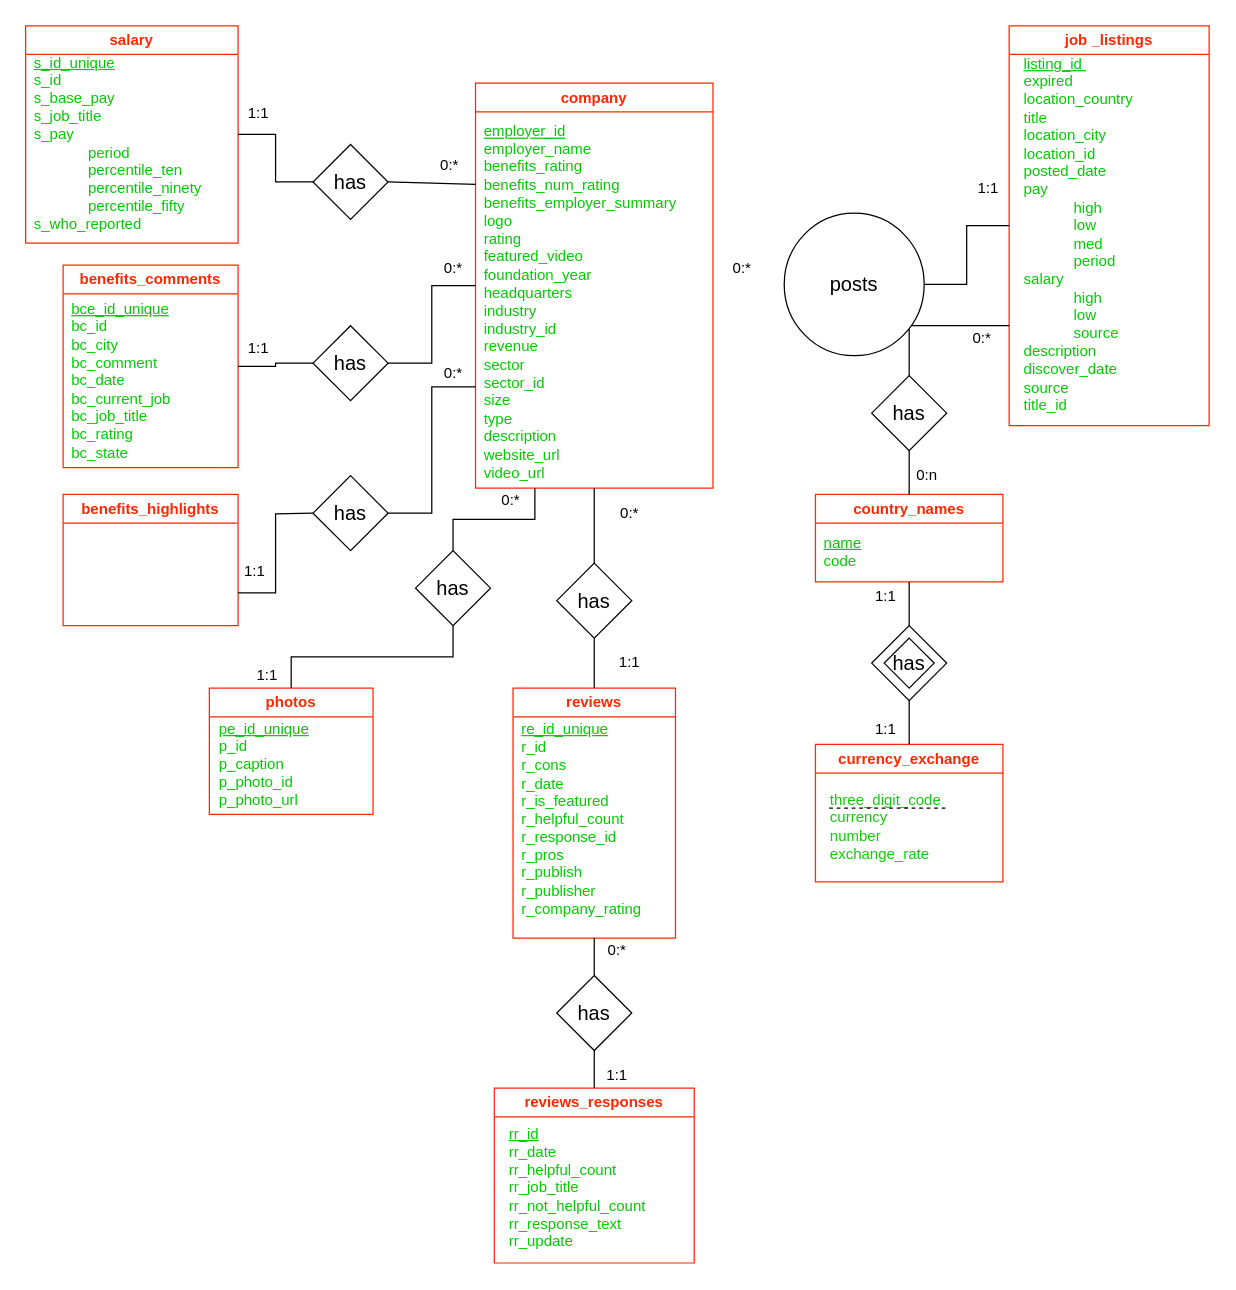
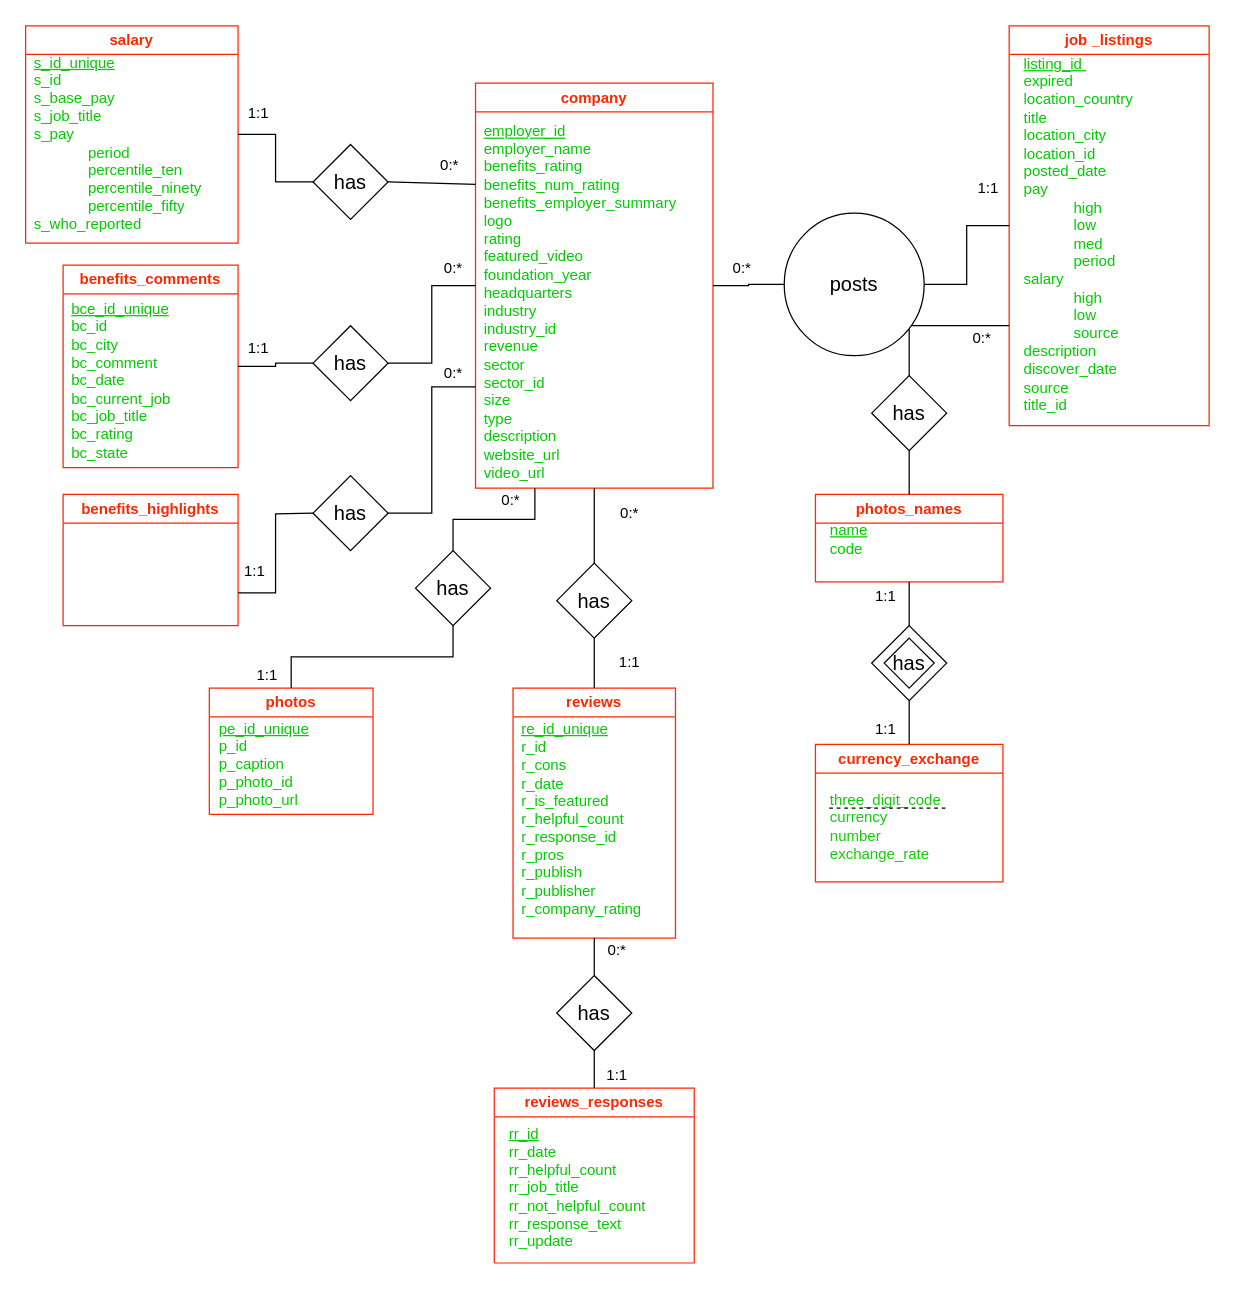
none -> (749, 284)
(928, 476) -> none
(909, 509) -> (909, 509)
(853, 552) -> (859, 539)
